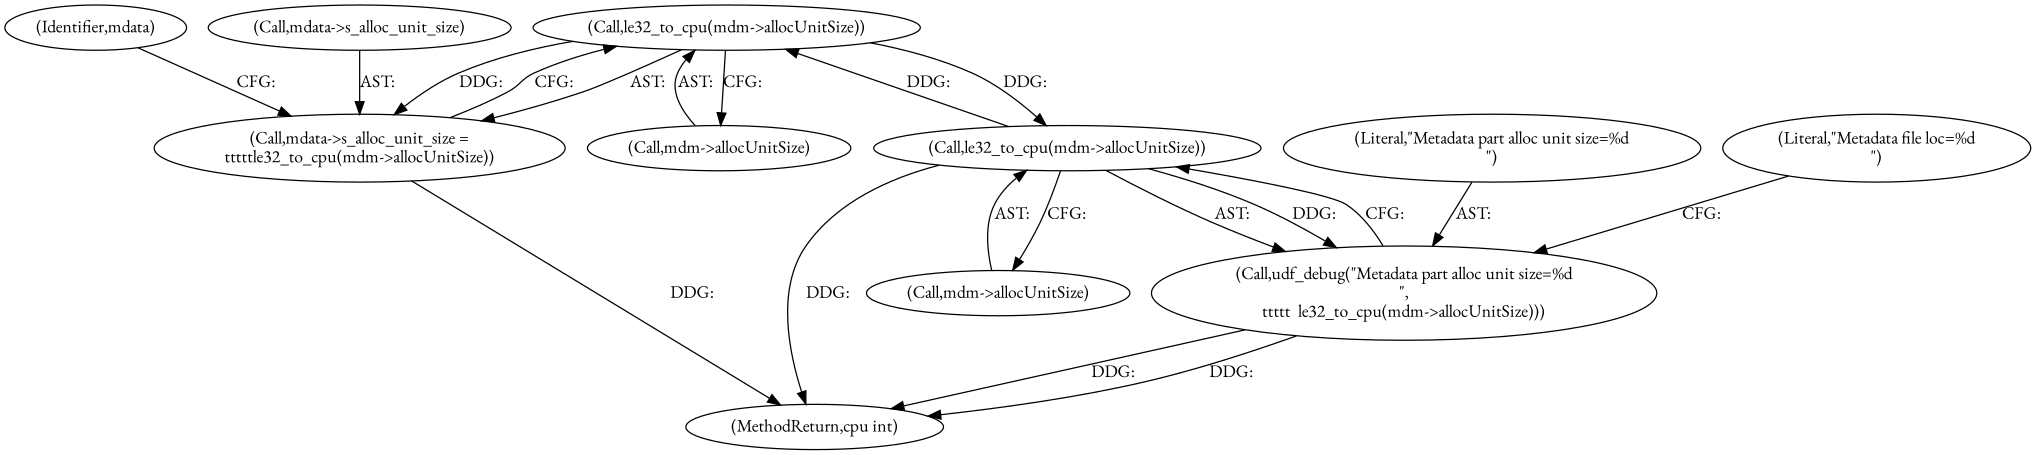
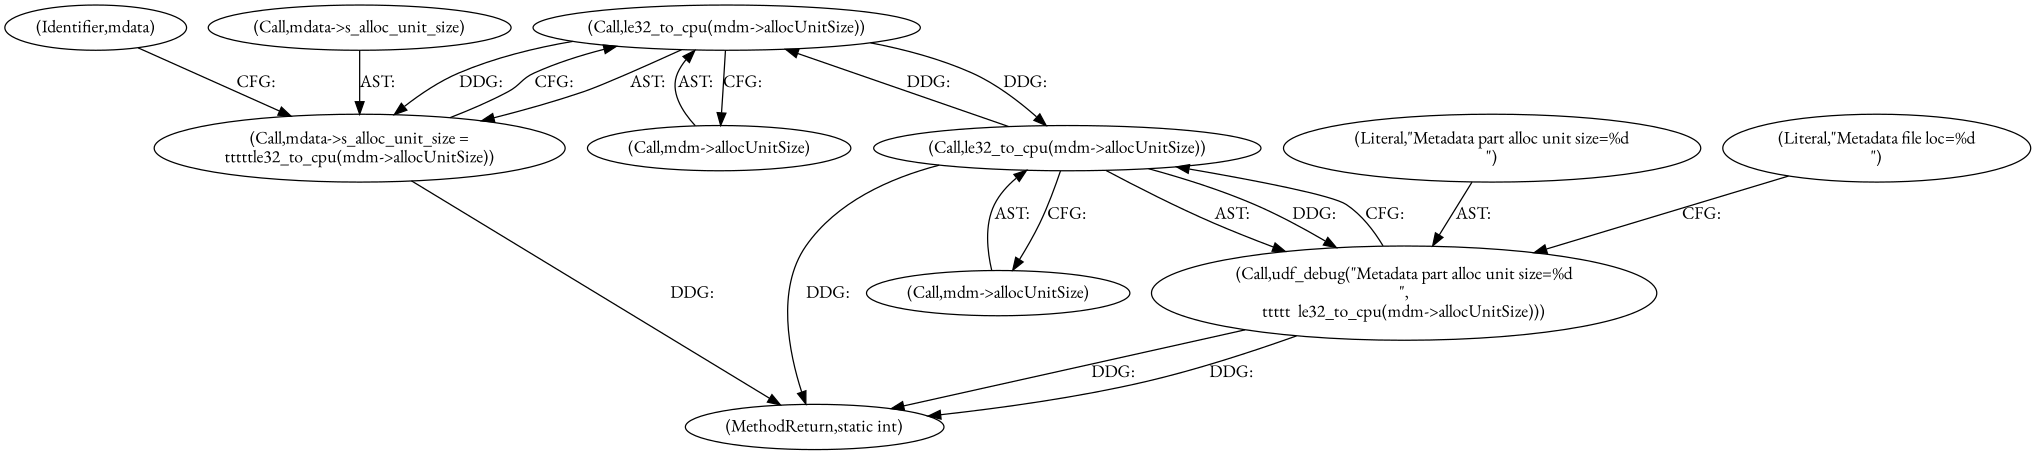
(815, 427) -> (815, 427)
